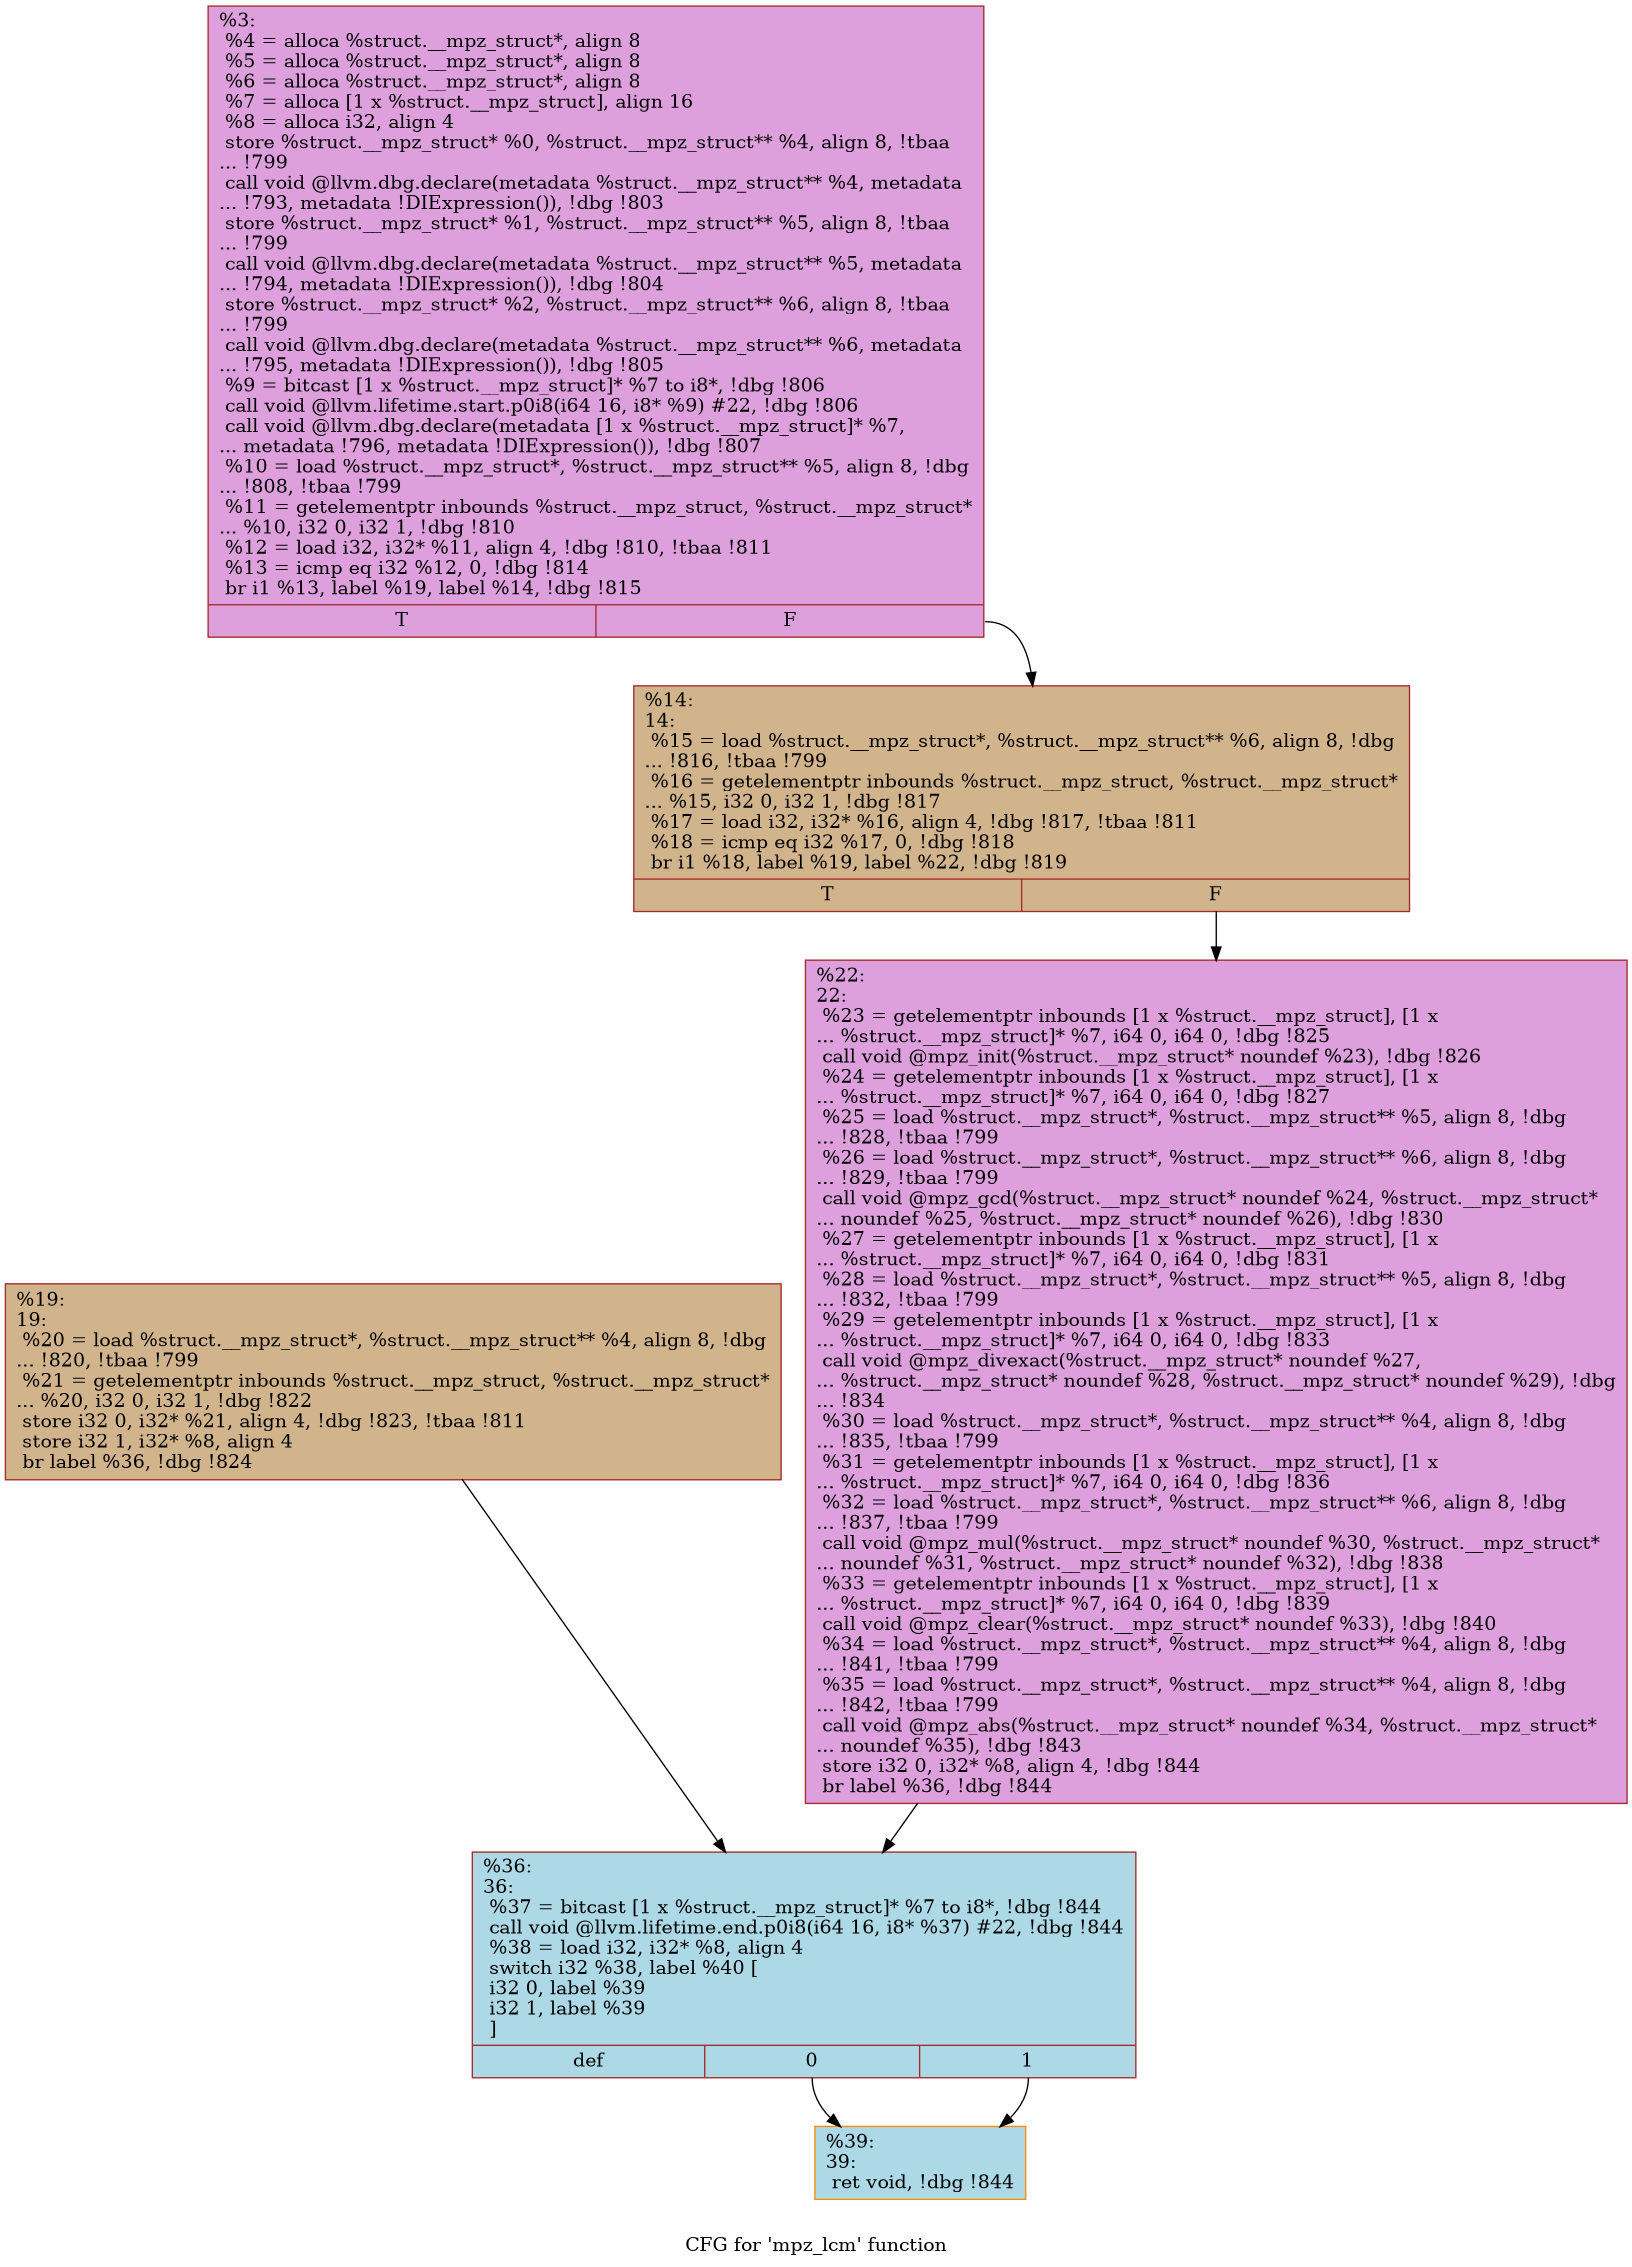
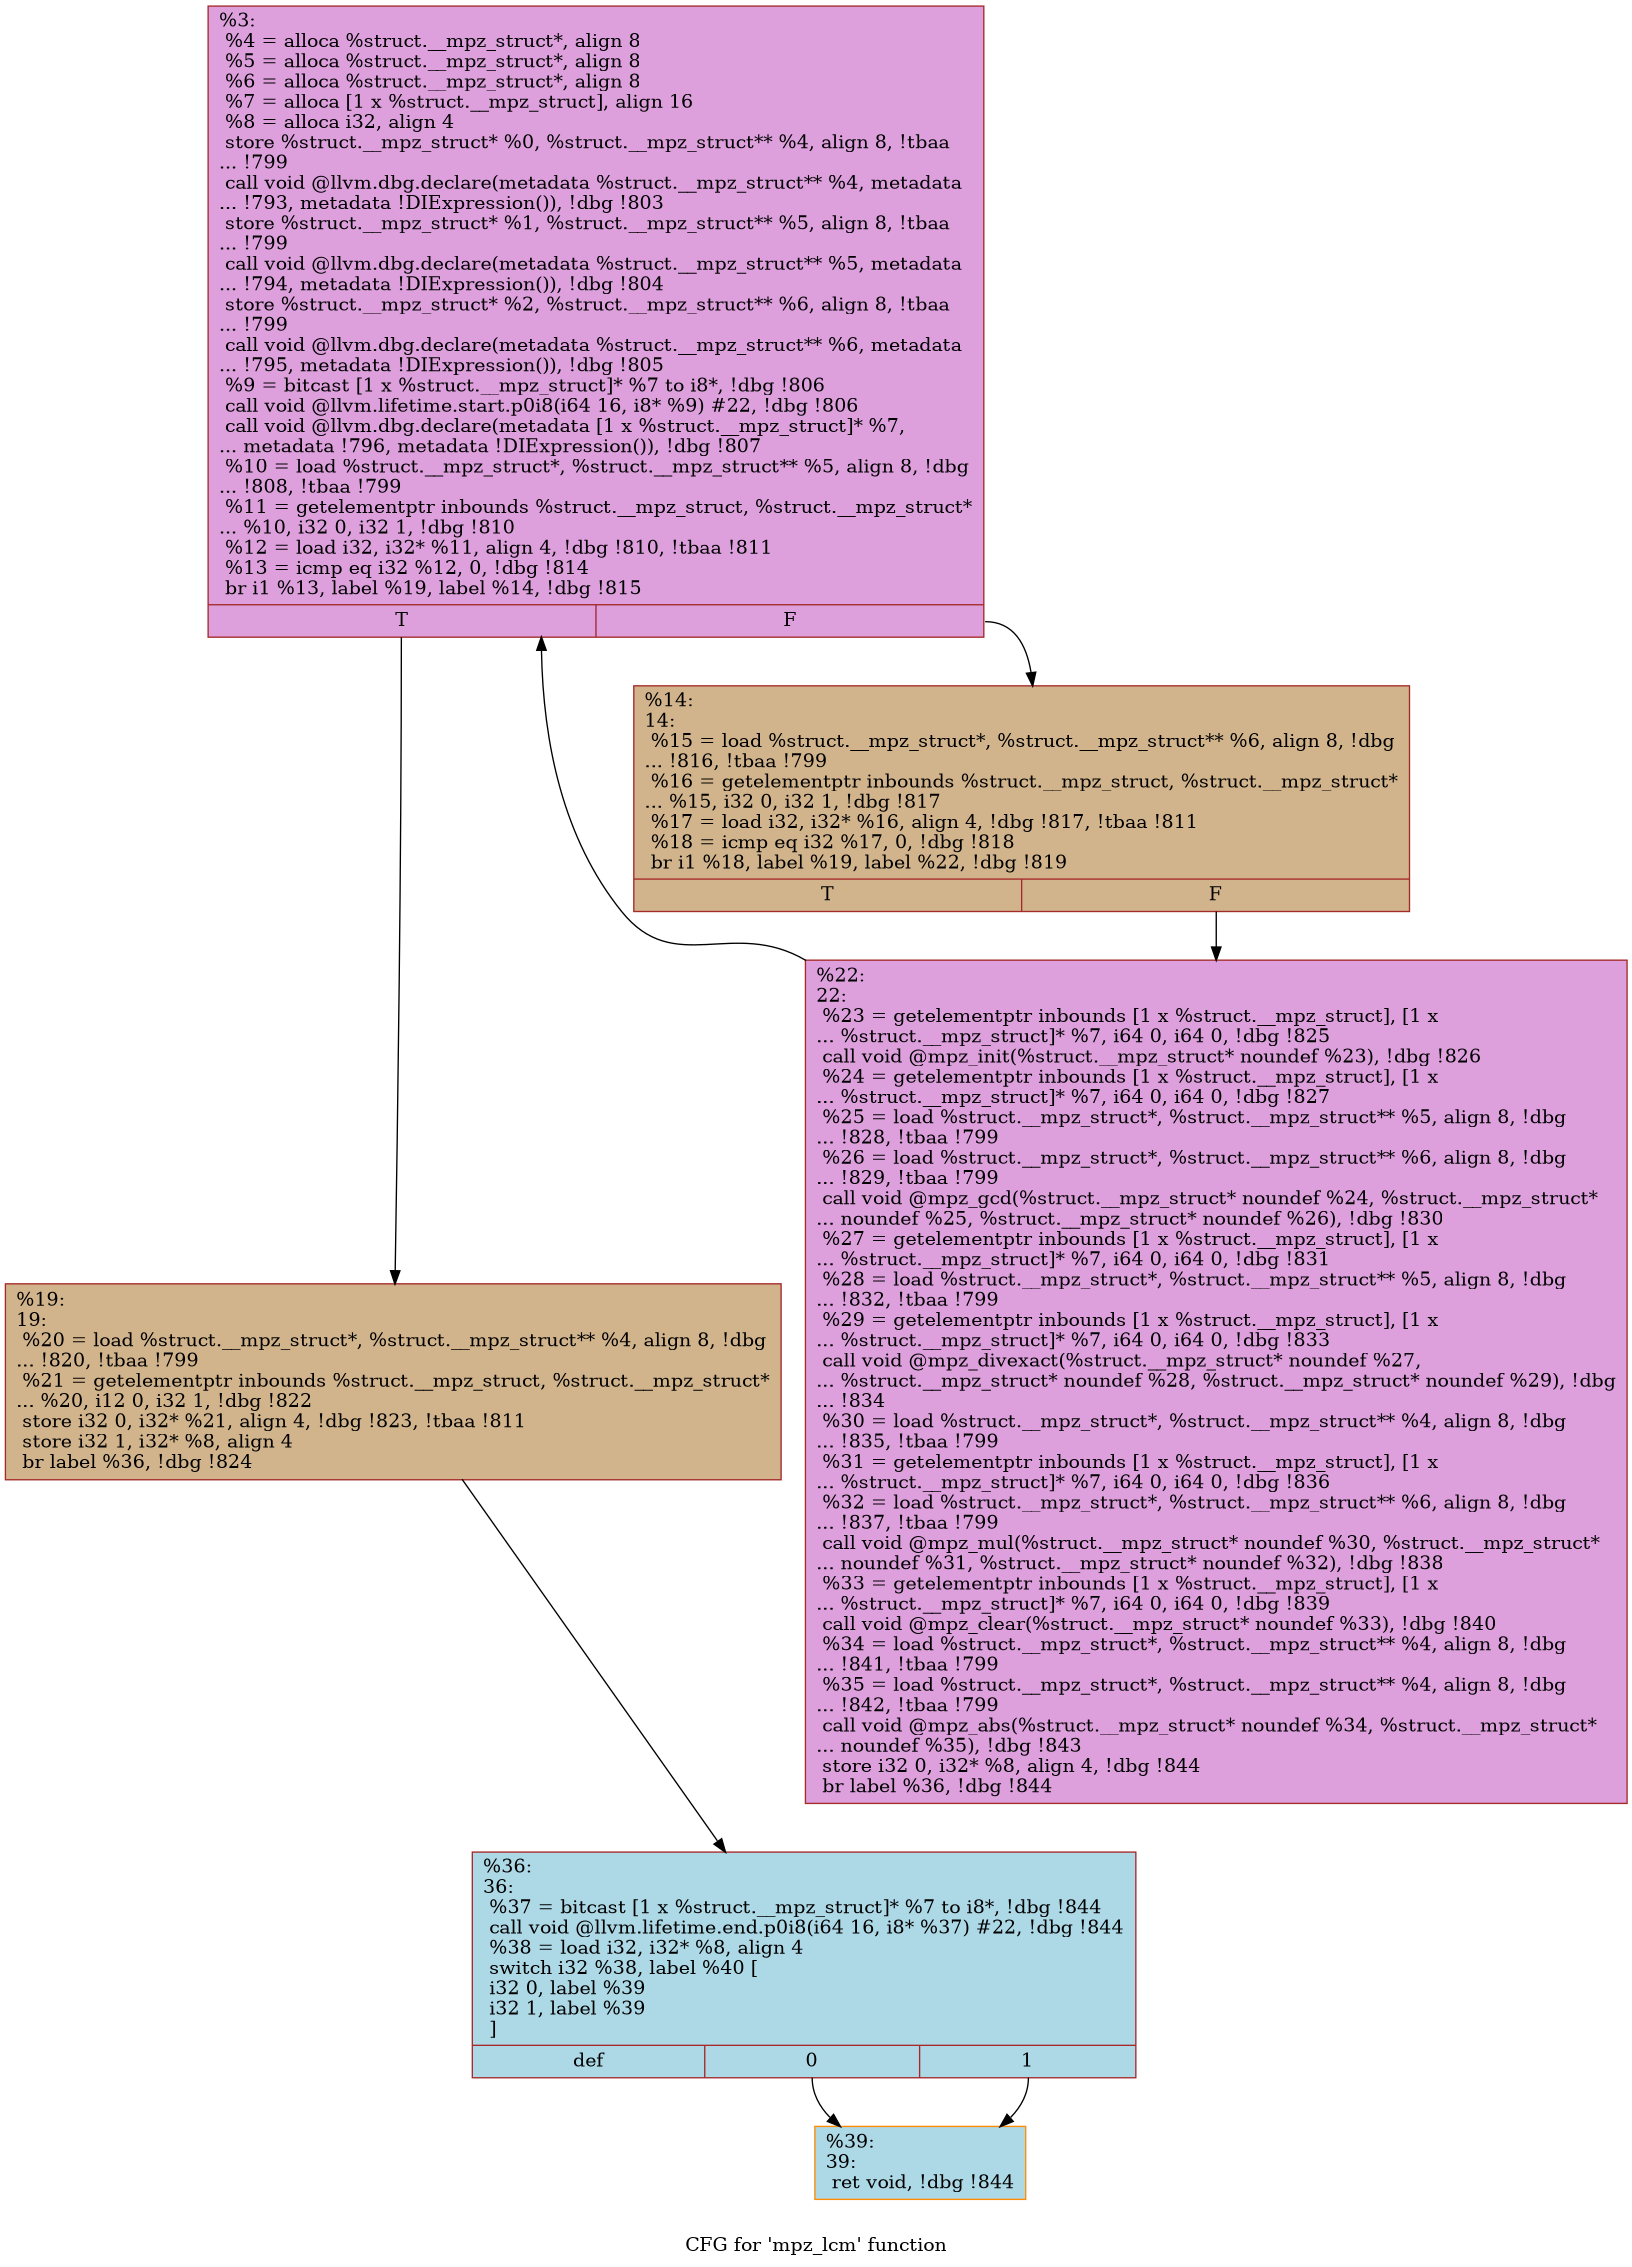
none -> (399, 954)
(165, 1401) -> (165, 1401)
(904, 1822) -> (599, 879)
